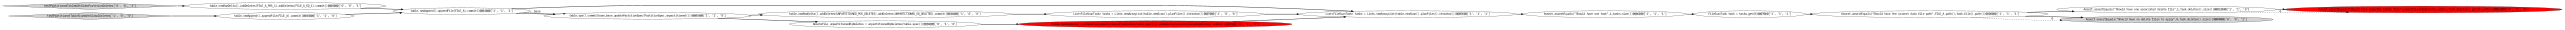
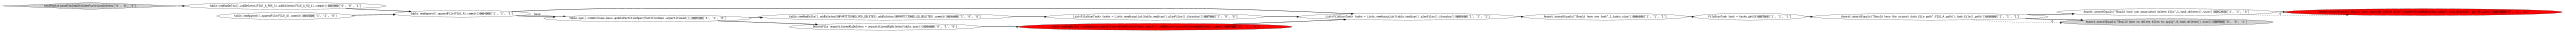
(90, 16) -> none
